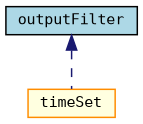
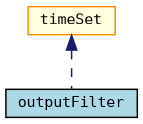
(72, 70) -> (72, 70)
